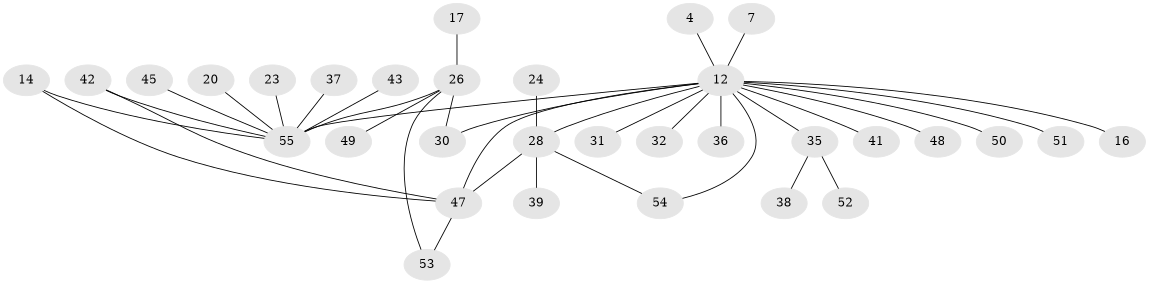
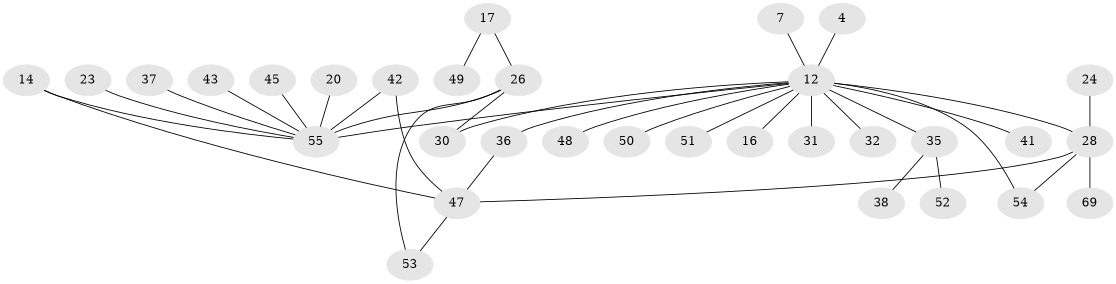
(408, 108) -> (472, 50)
(511, 123) -> (480, 173)
(536, 203) -> (1090, 203)
